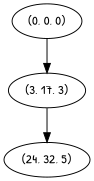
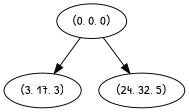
(47, 120) -> (114, 52)
